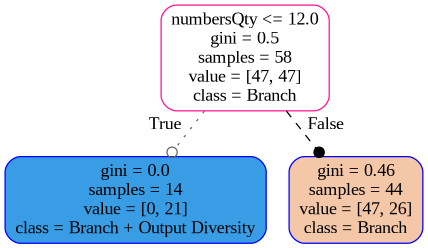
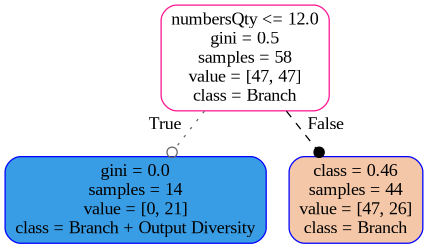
(356, 200) -> (356, 200)
